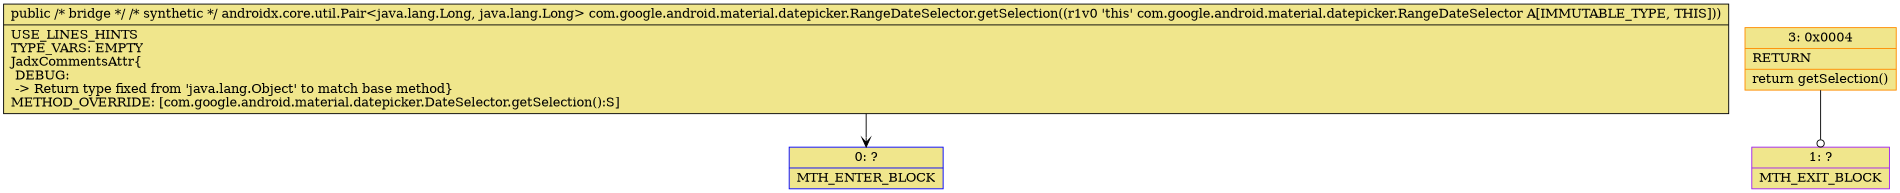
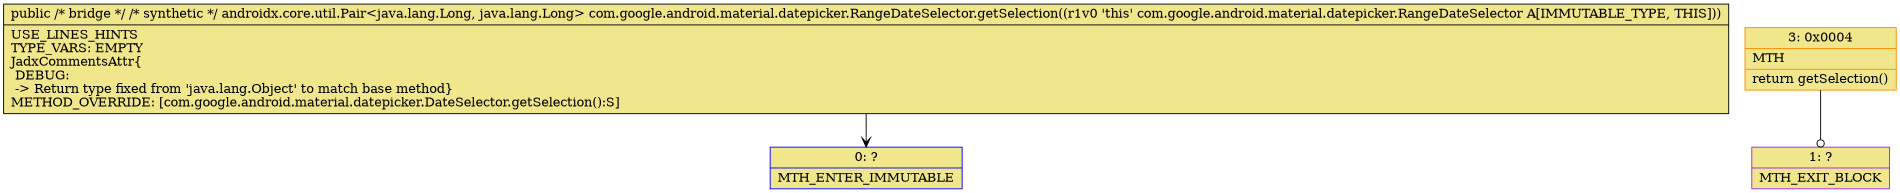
(1782, 58) -> (1769, 58)
(866, 178) -> (866, 178)
